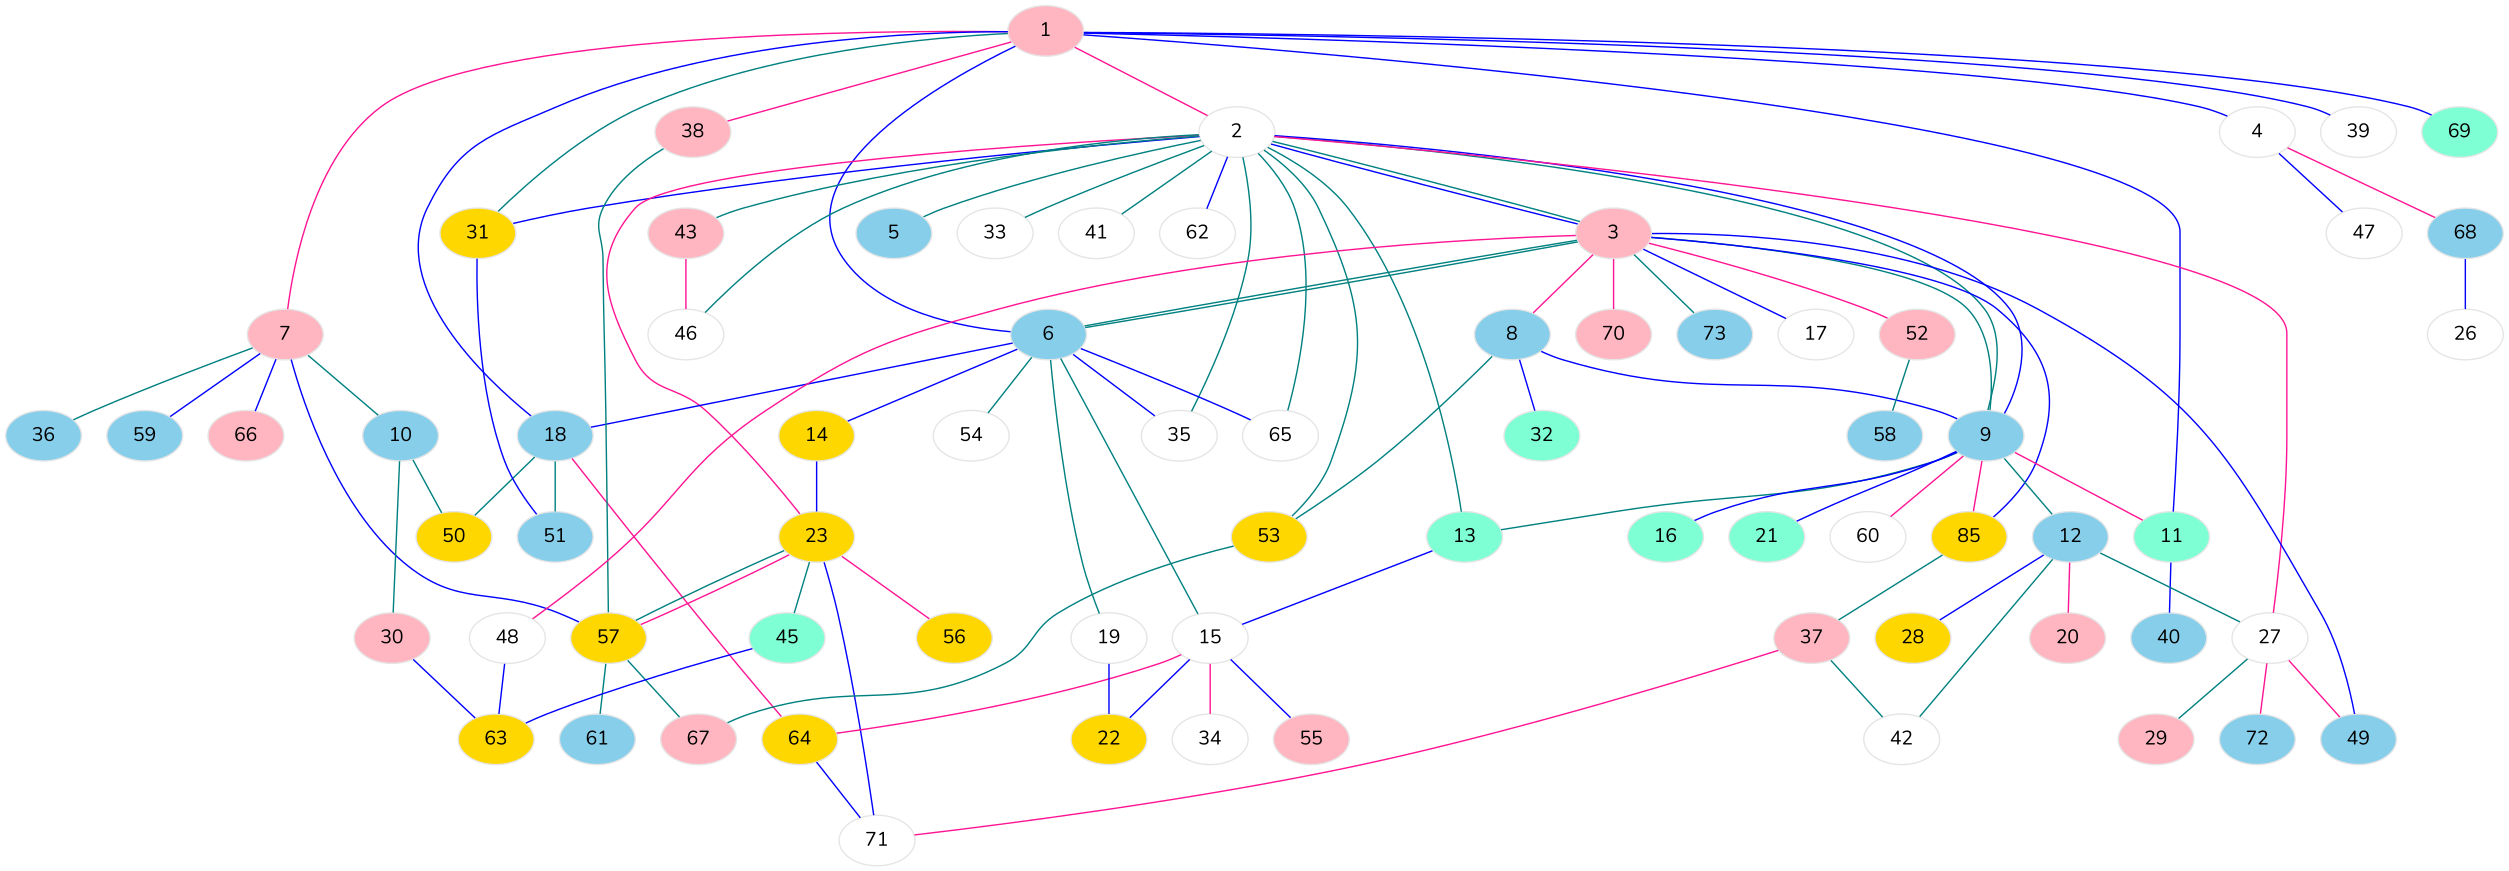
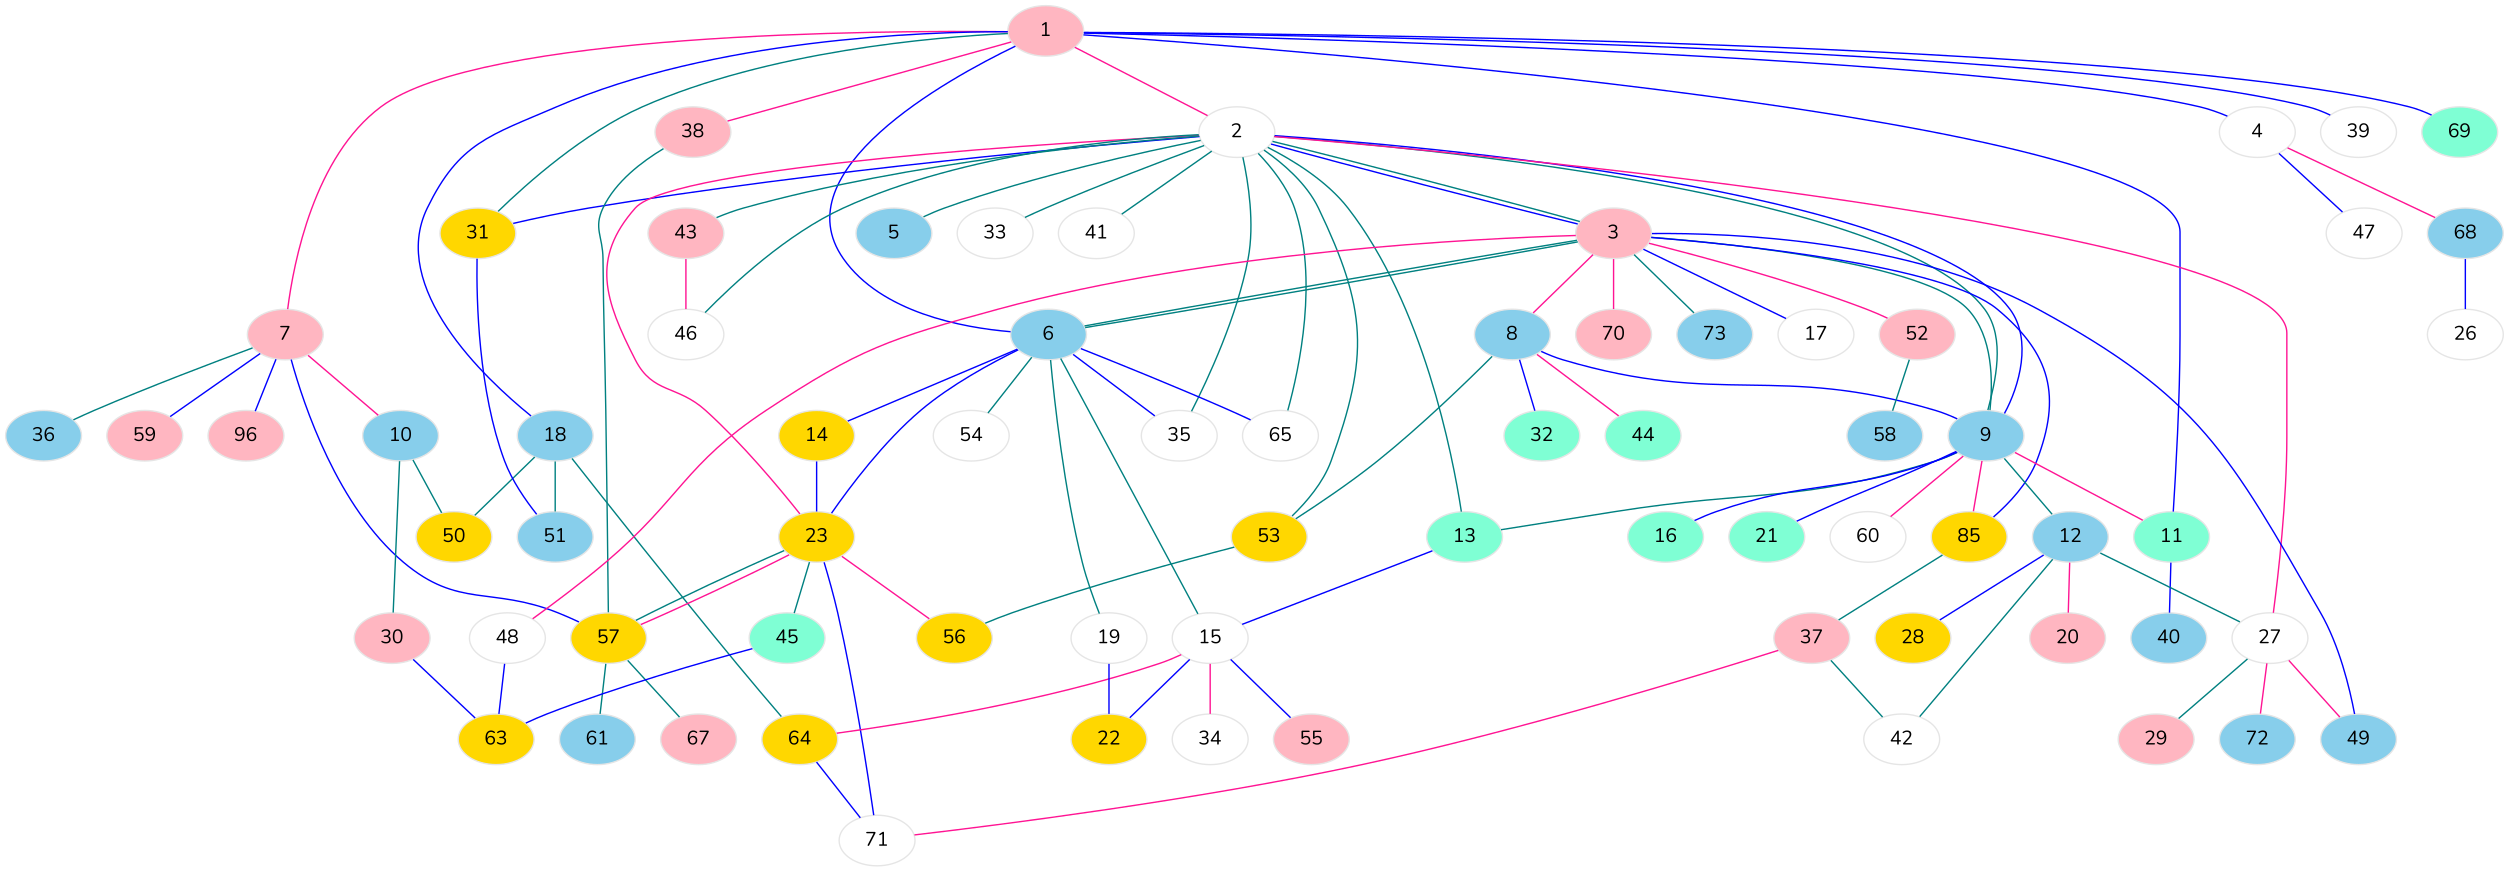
(1198, 233) -> none
(343, 385) -> (343, 385)
(781, 389) -> (913, 418)
(145, 436) -> (145, 436)
(246, 436) -> (246, 436)
none -> (1643, 436)
(675, 588) -> (675, 588)
(994, 668) -> (1109, 582)
